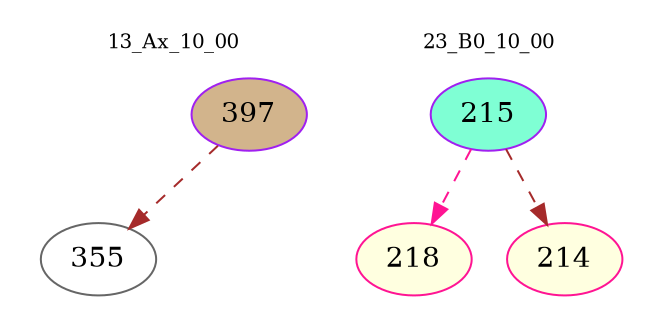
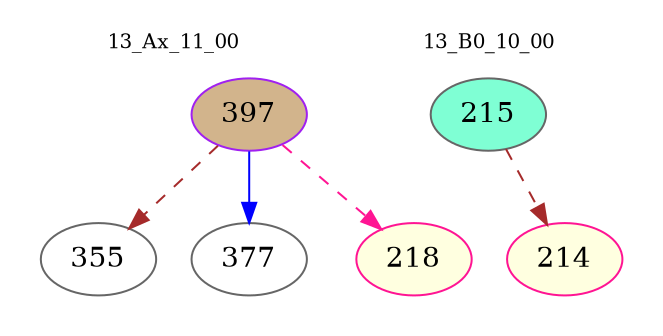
(174, 43) -> (174, 43)
(489, 43) -> (489, 43)
(488, 115) -> (488, 115)
(456, 177) -> (310, 168)
none -> (249, 259)
